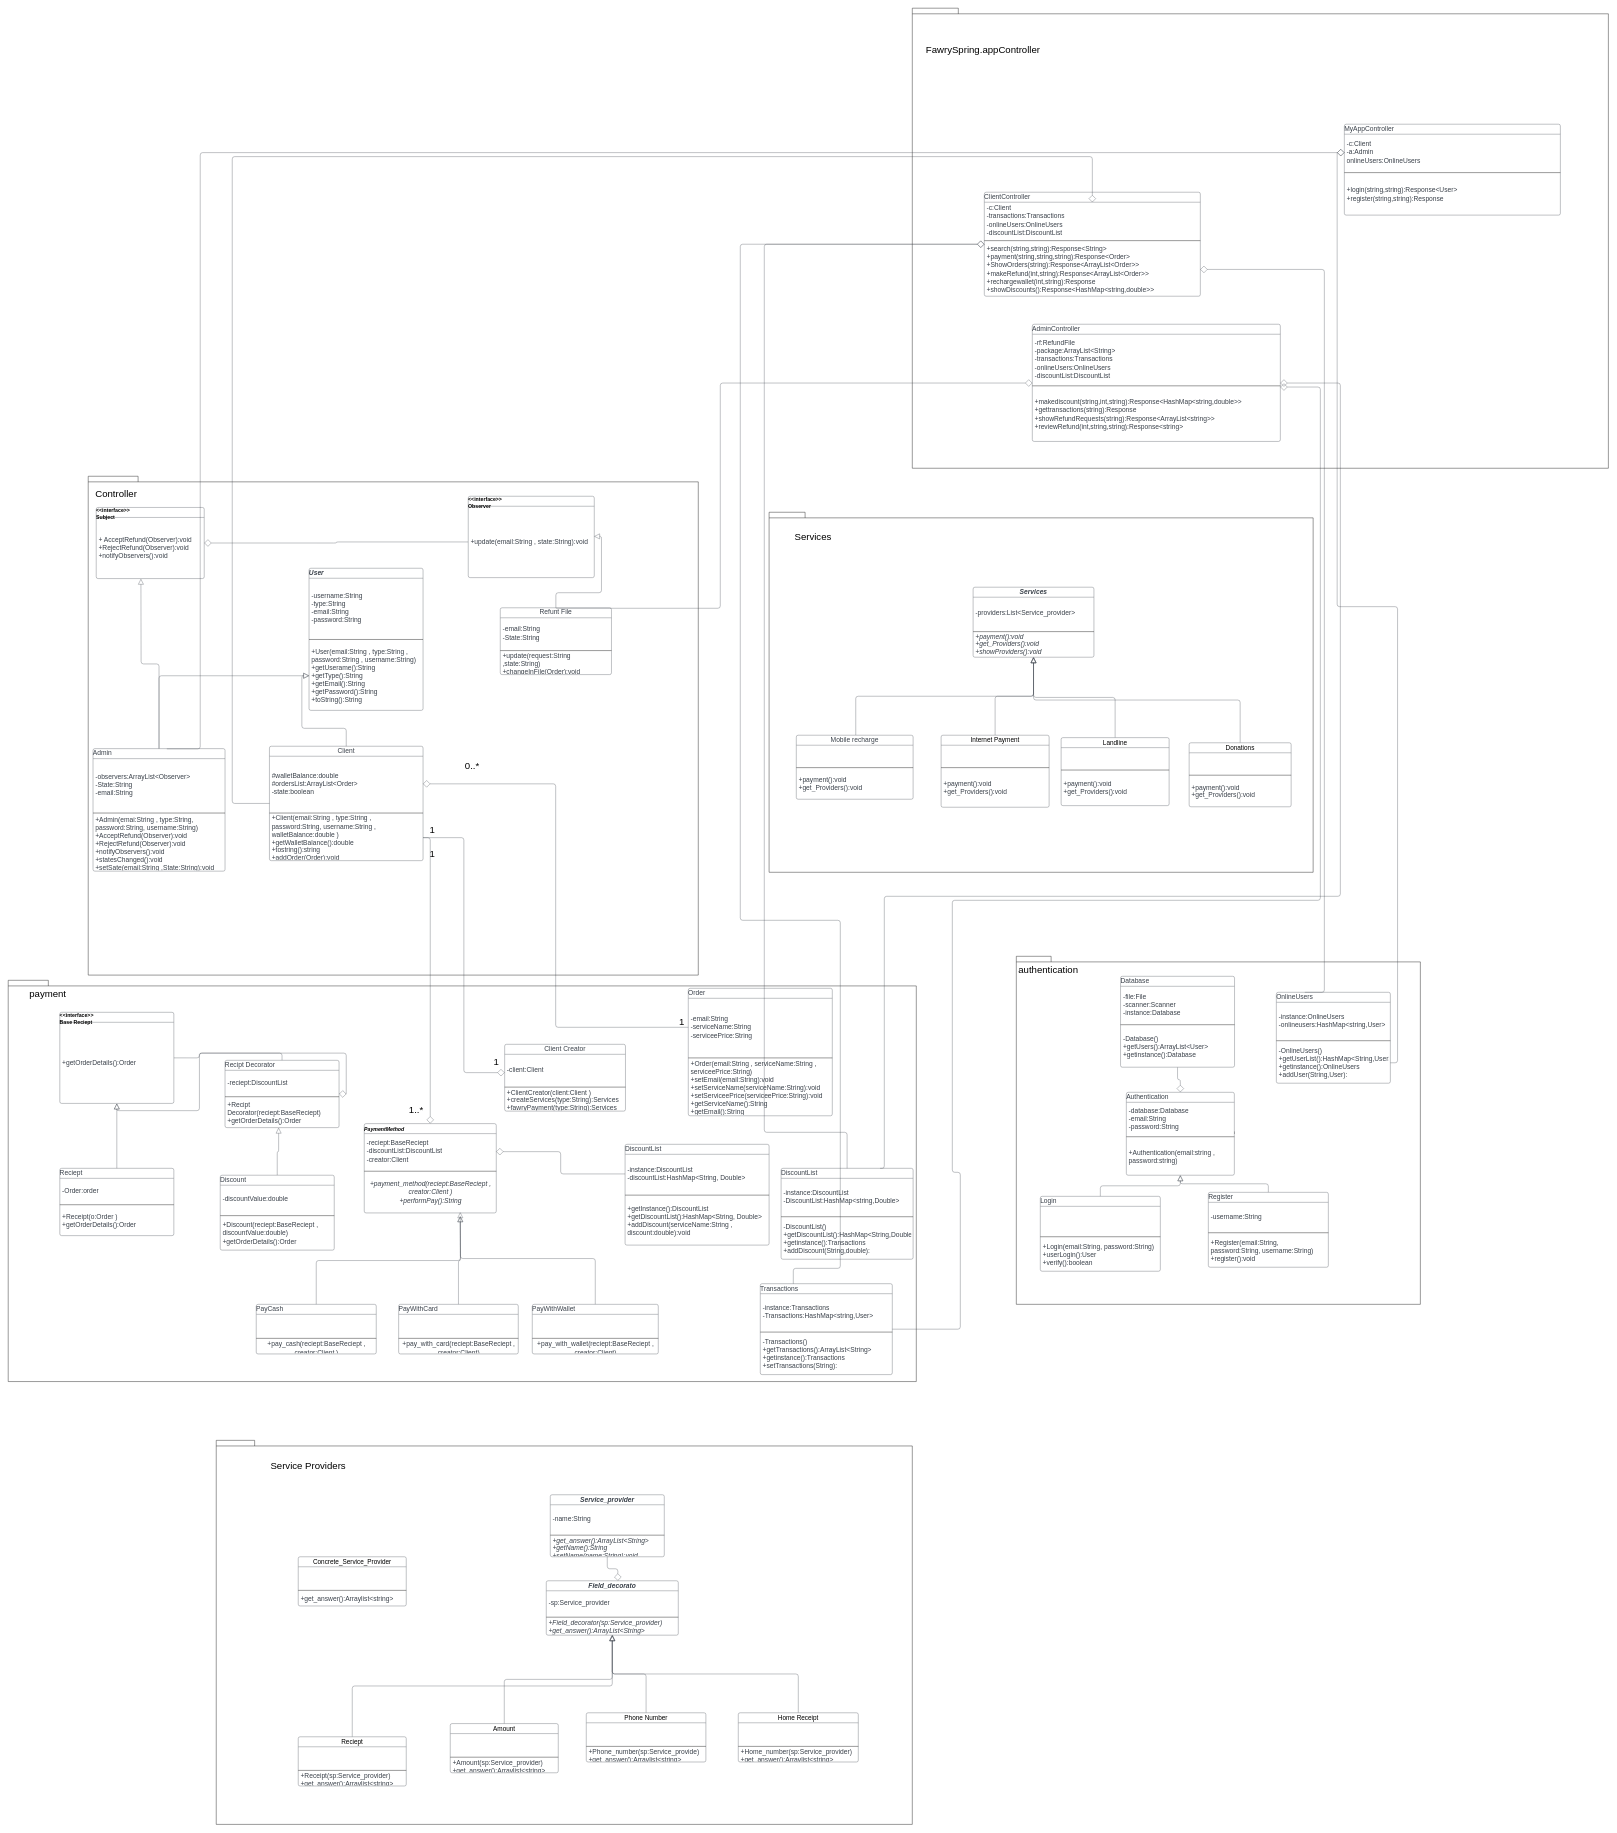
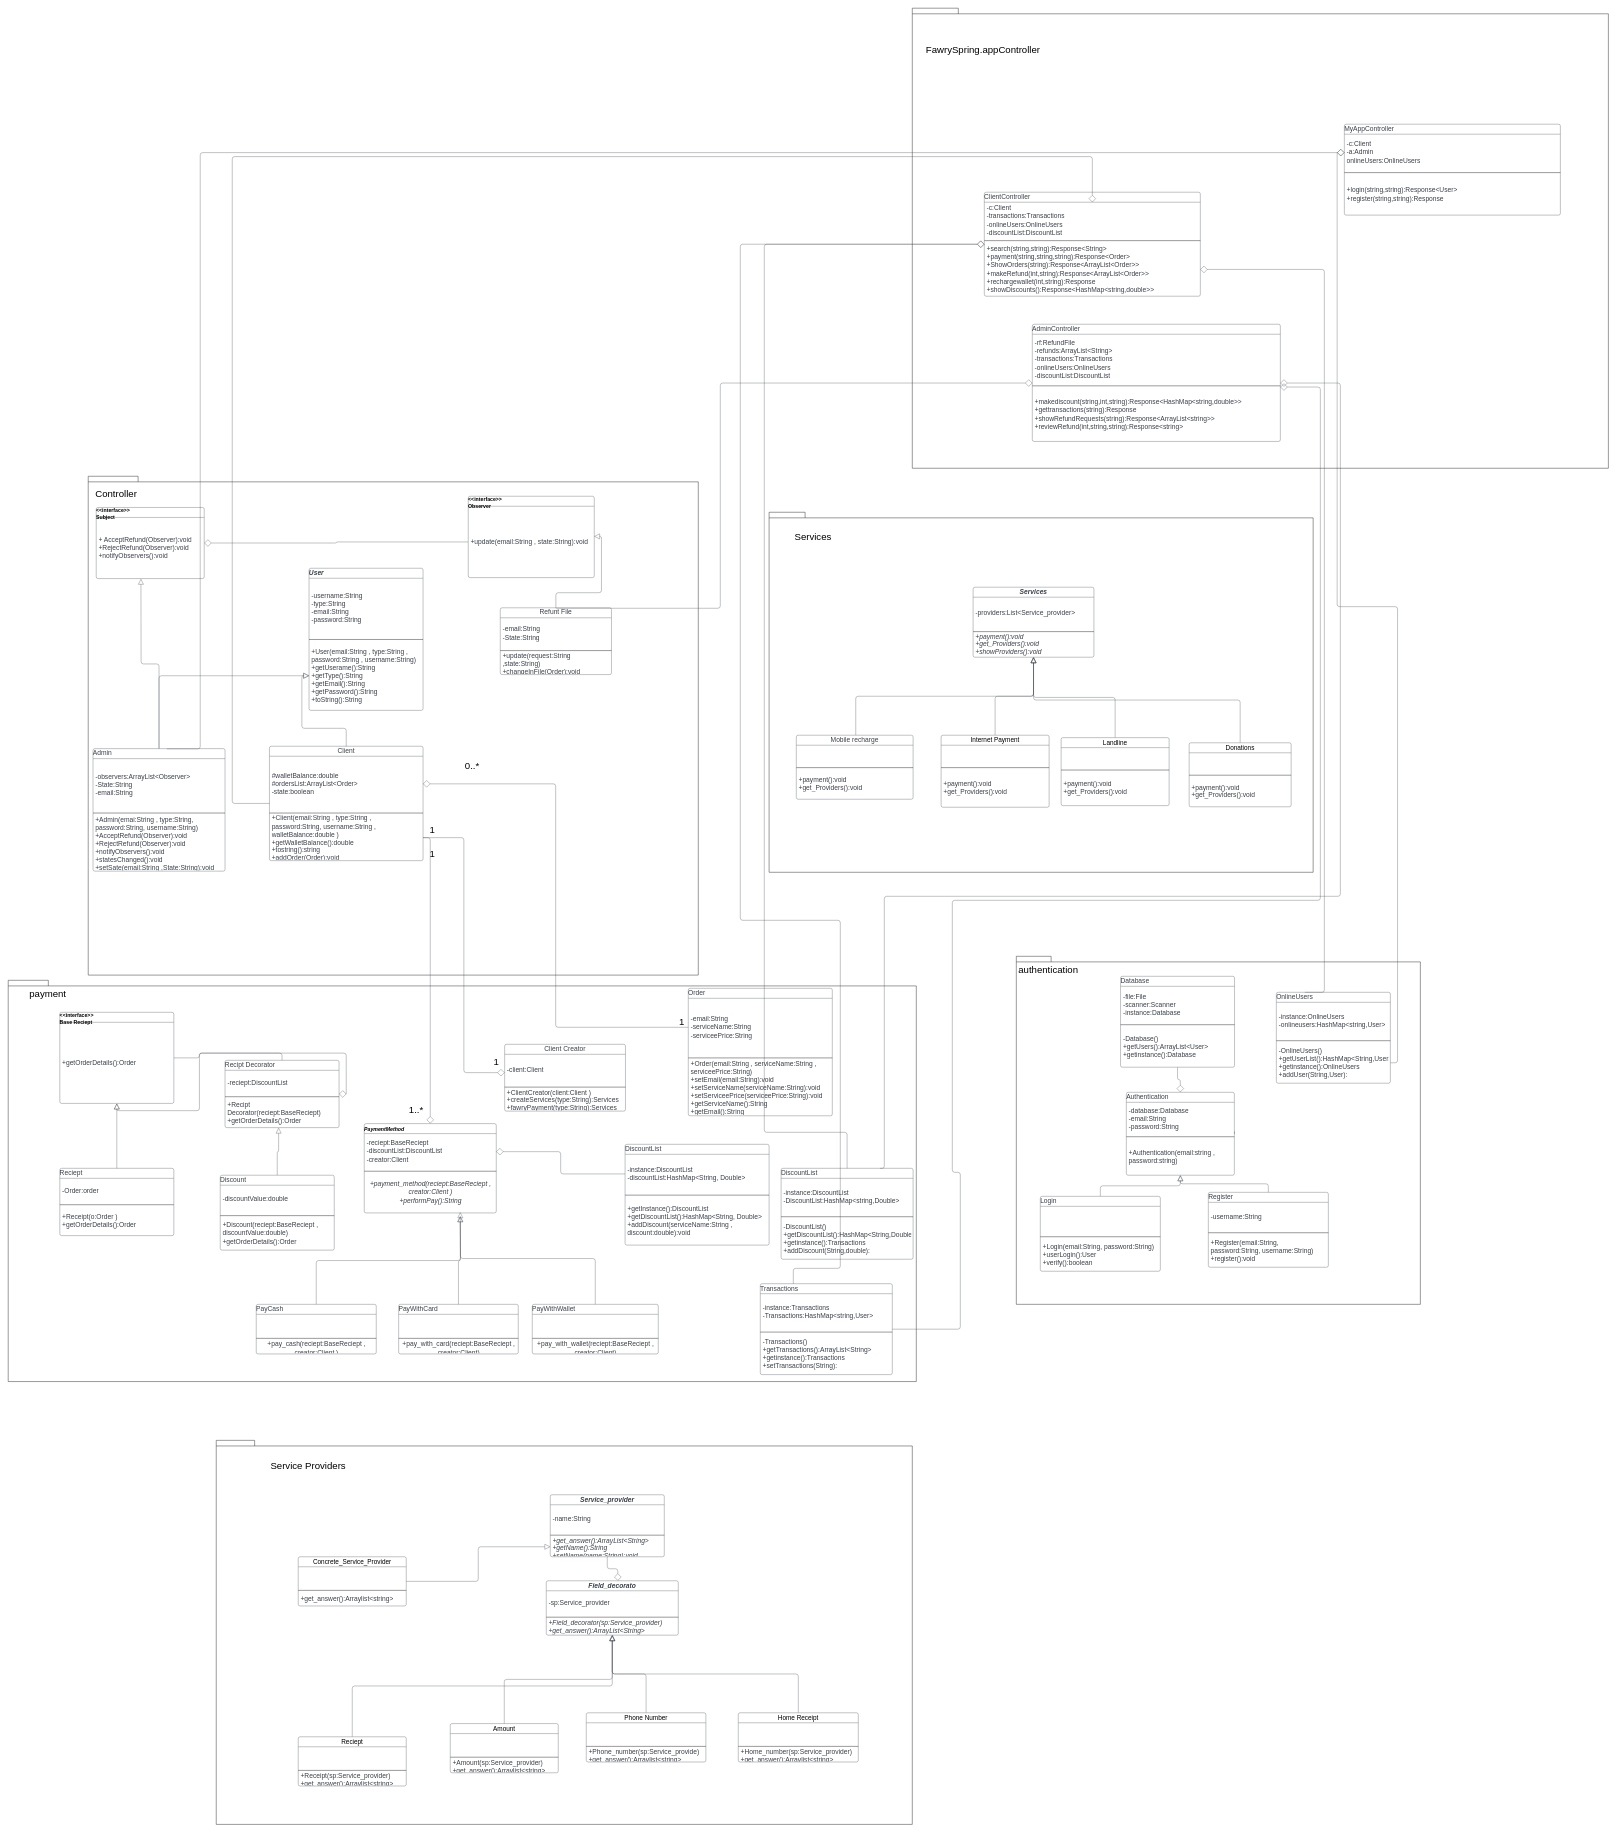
(1081, 359) -> (1081, 359)
none -> (478, 1566)
